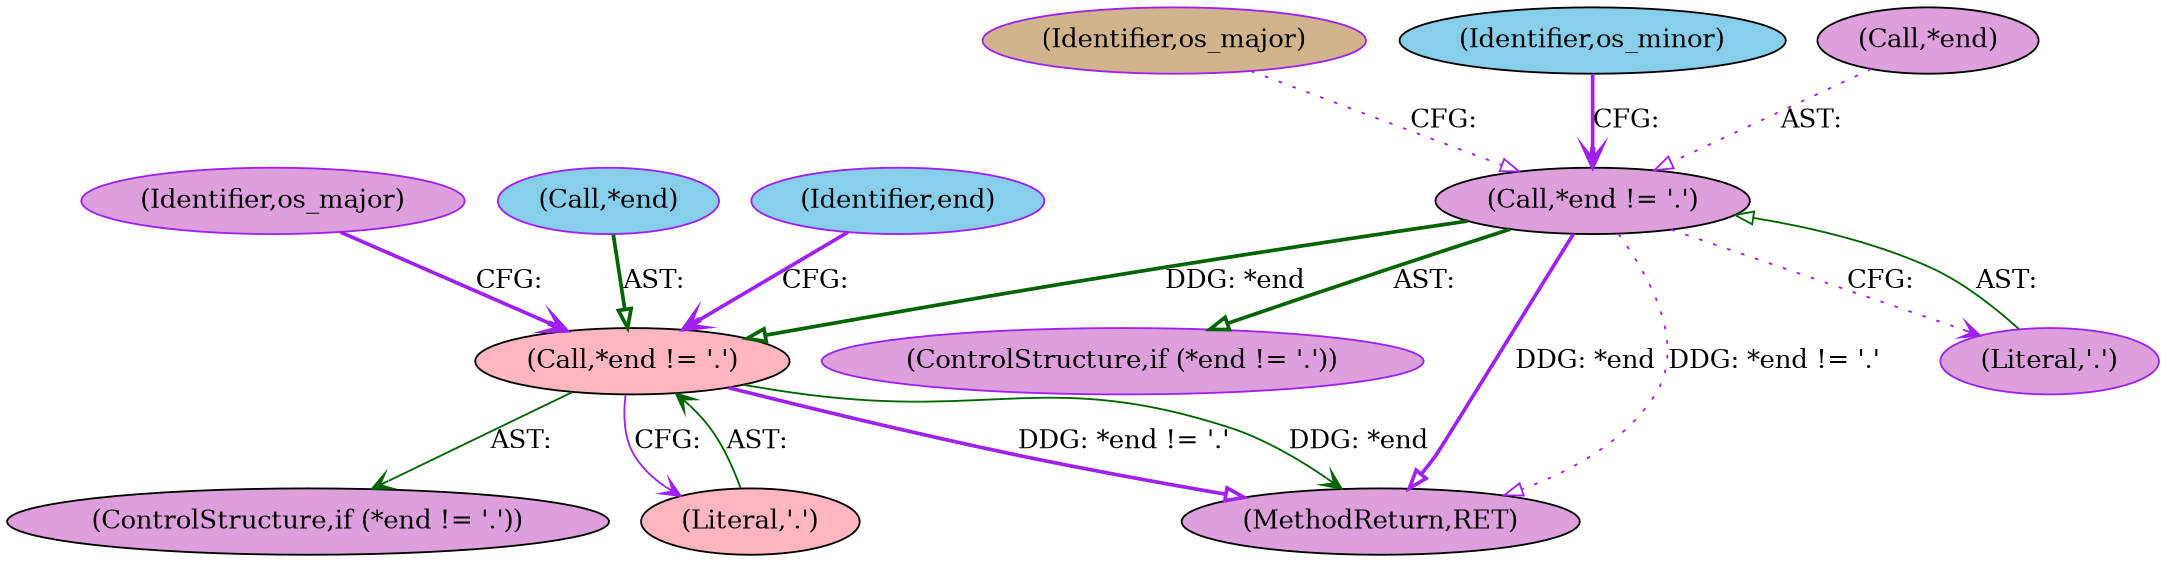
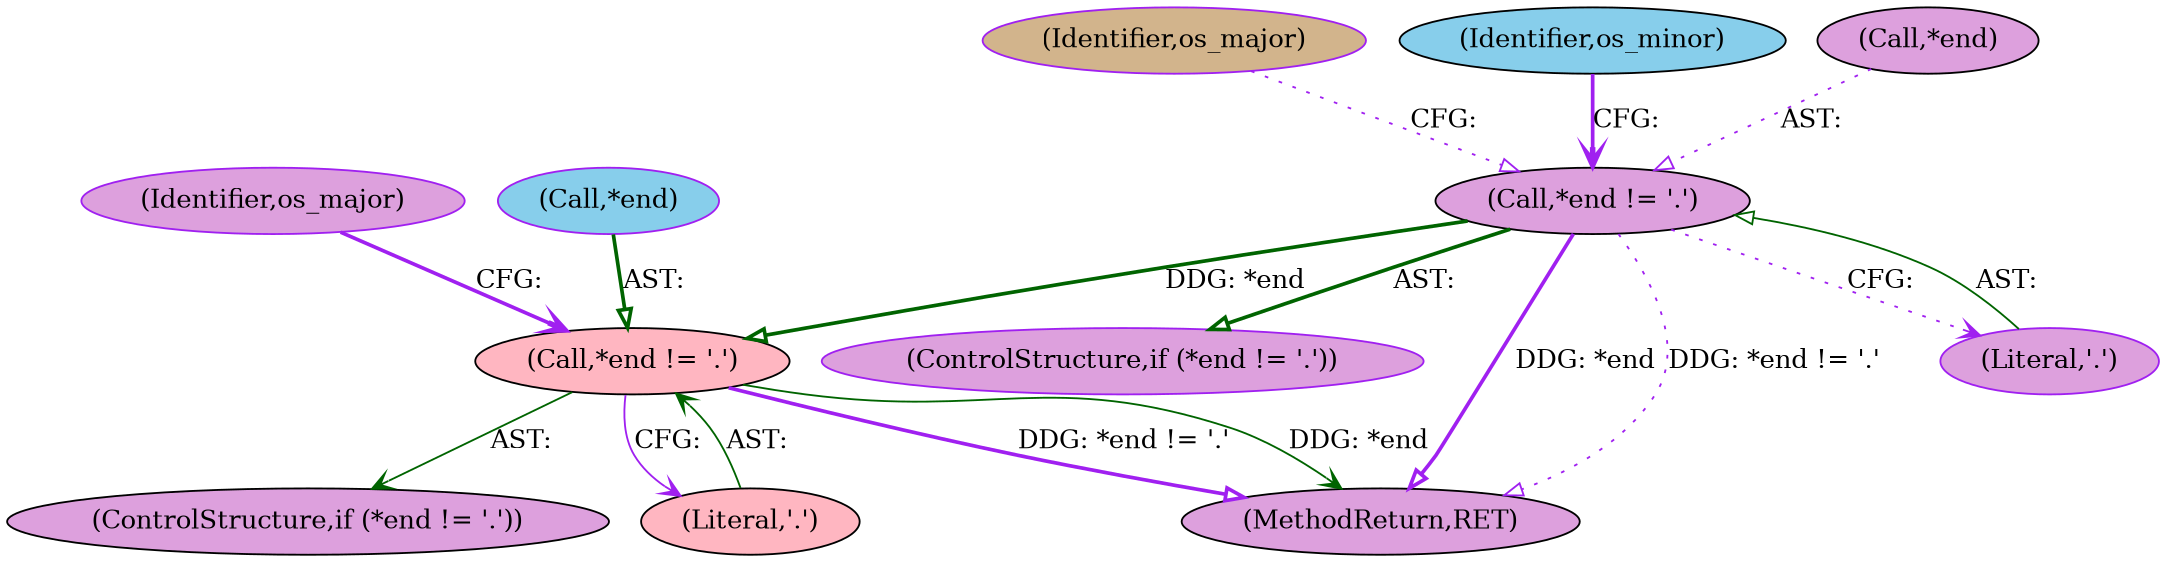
(898, 201) -> none
